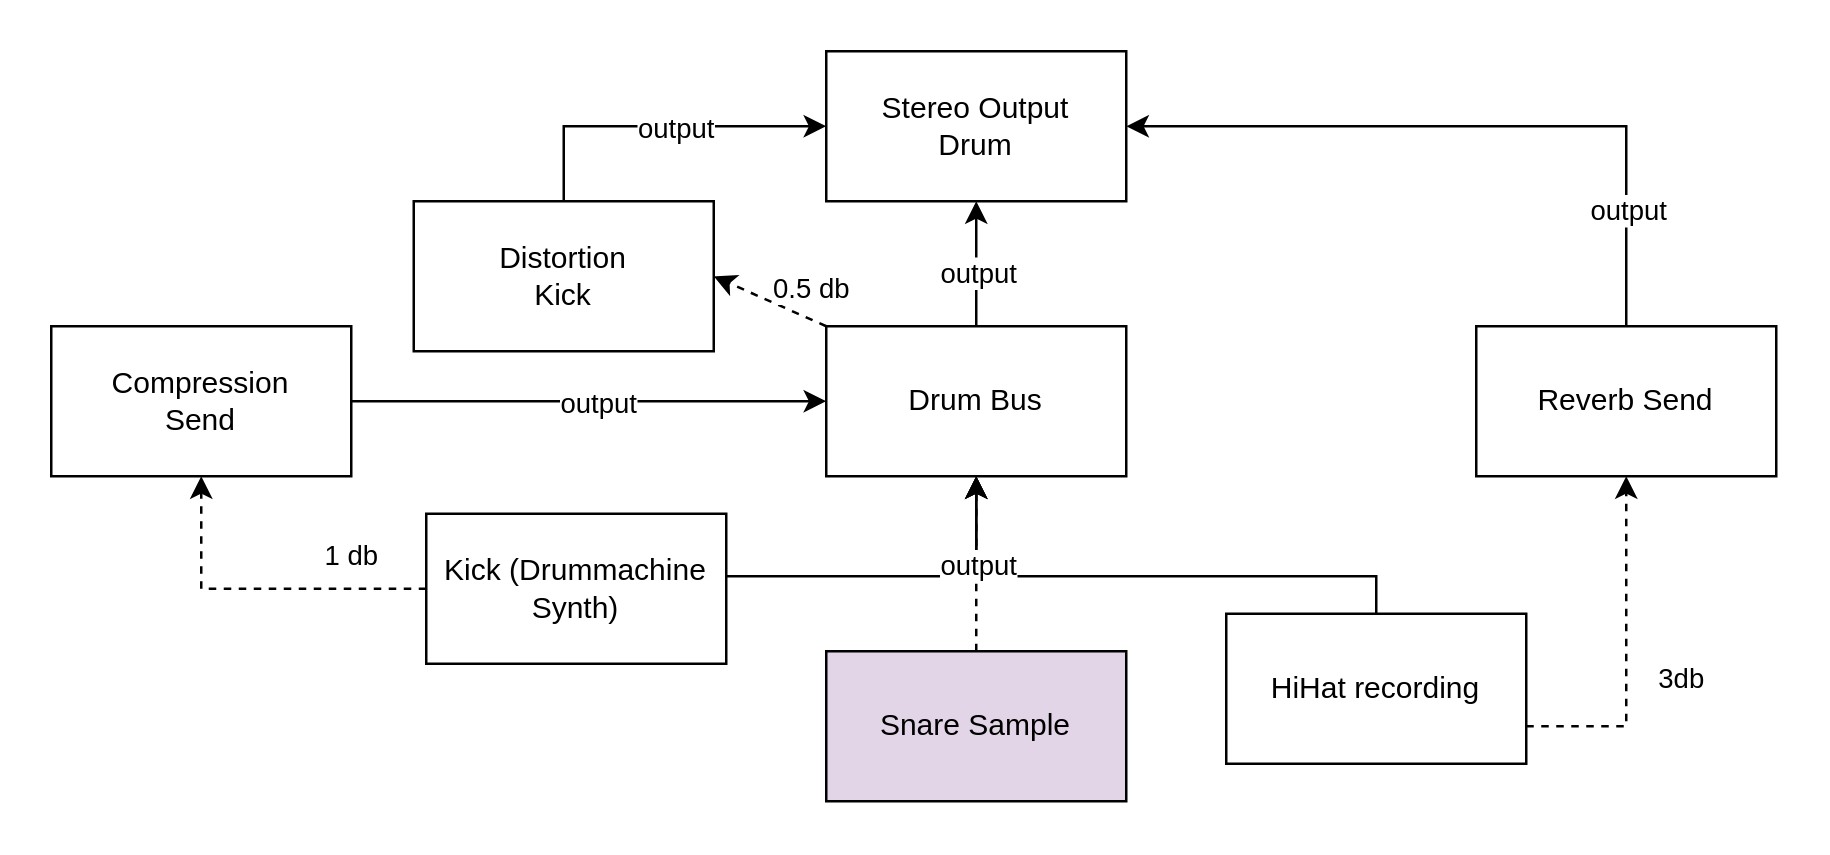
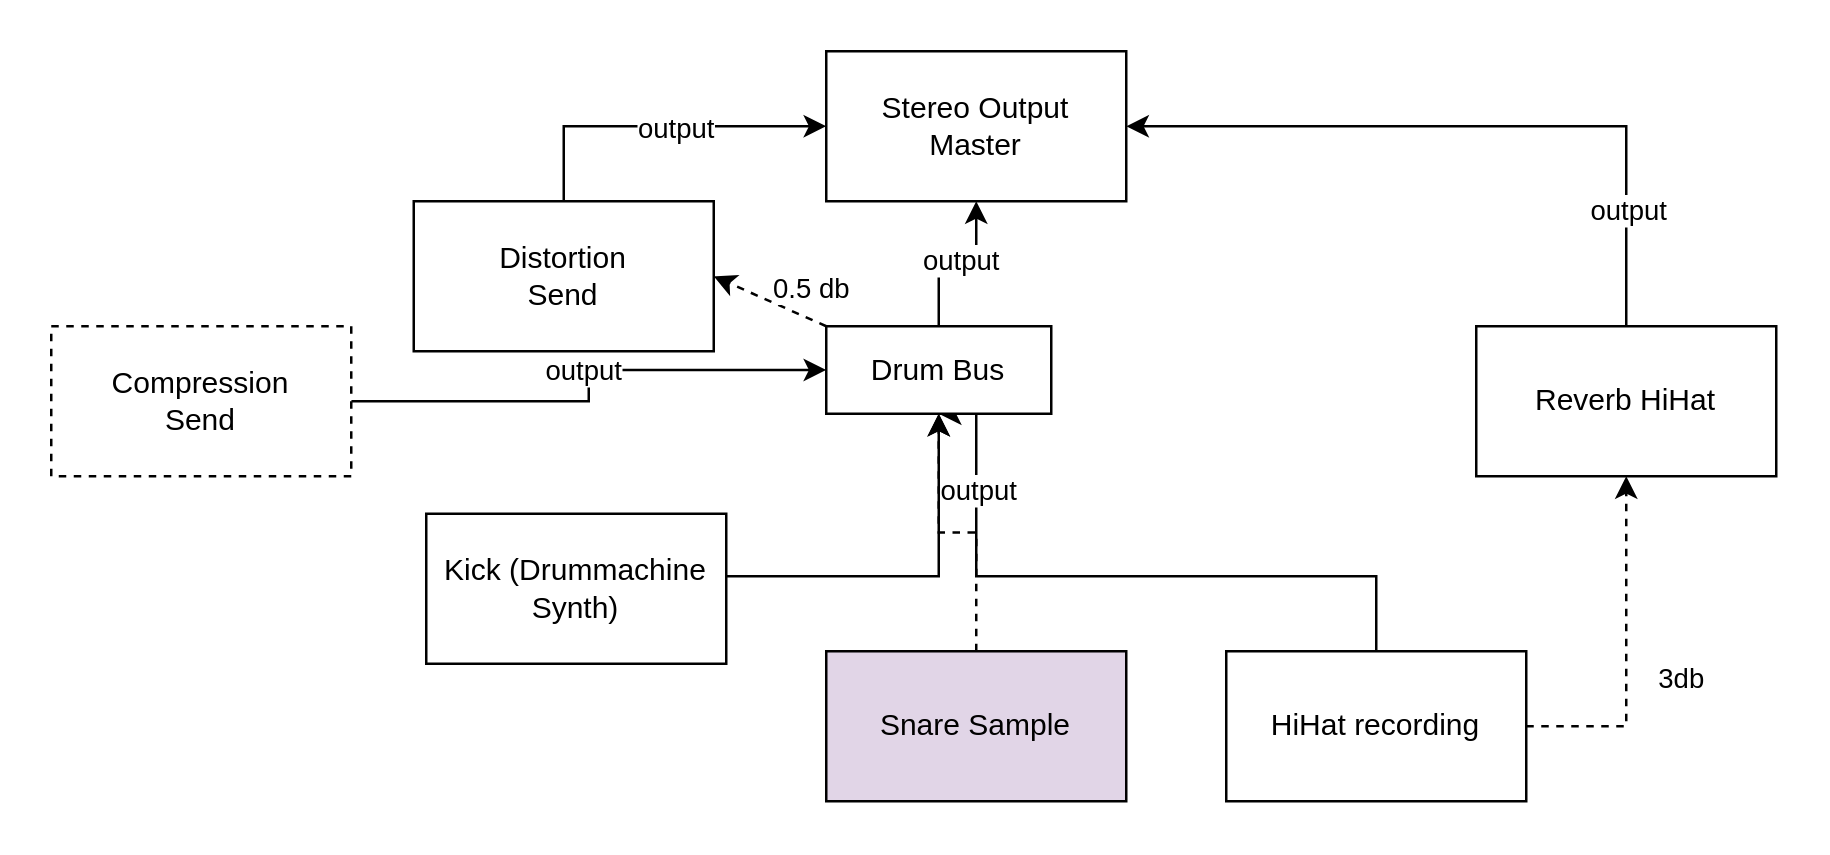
(976, 126) -> (976, 126)
(564, 276) -> (564, 276)
(201, 401) -> (201, 401)
(976, 401) -> (939, 370)
(1626, 401) -> (1626, 401)
(267, 589) -> none
(1376, 689) -> (1376, 726)
